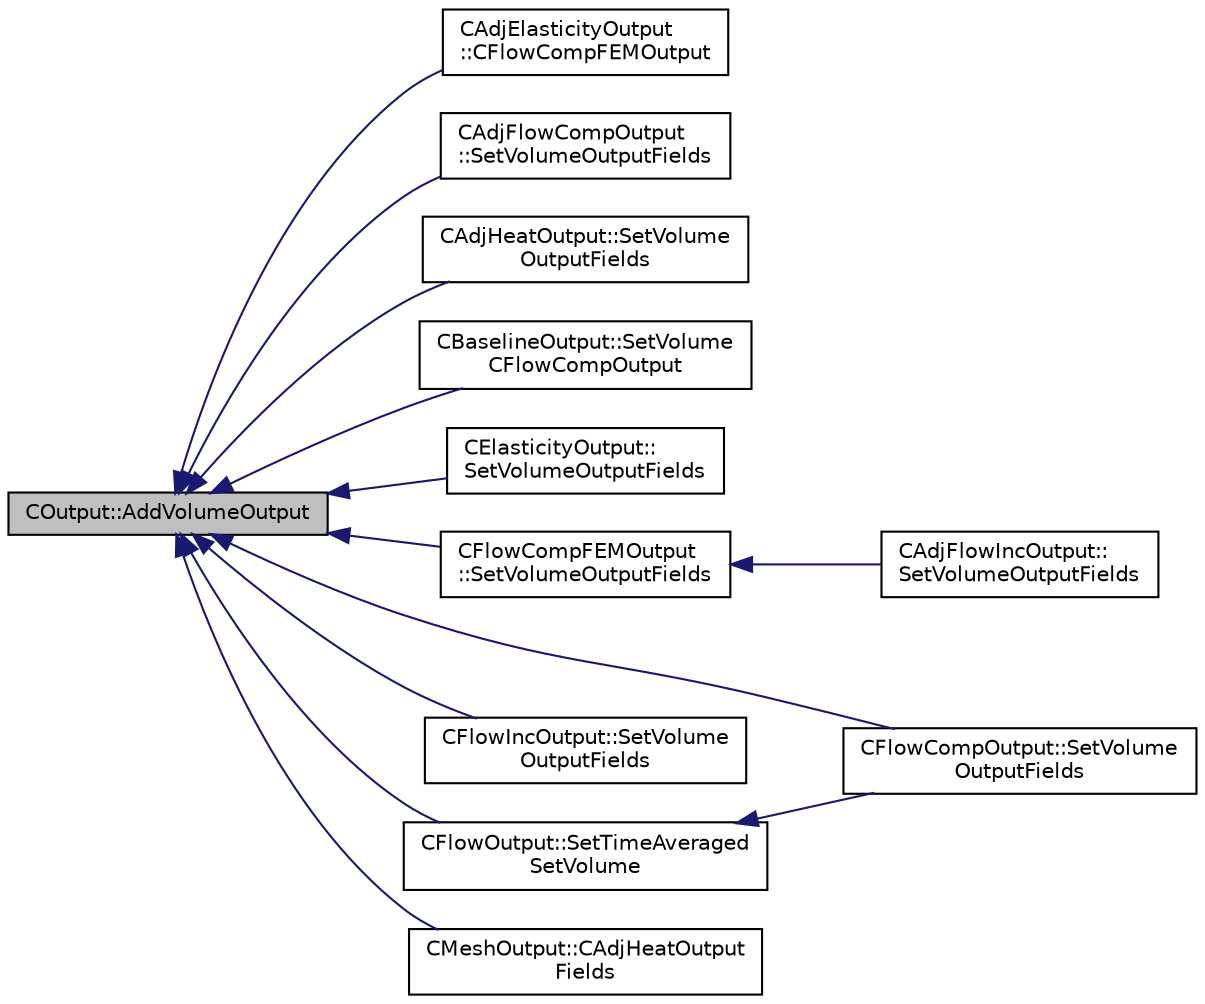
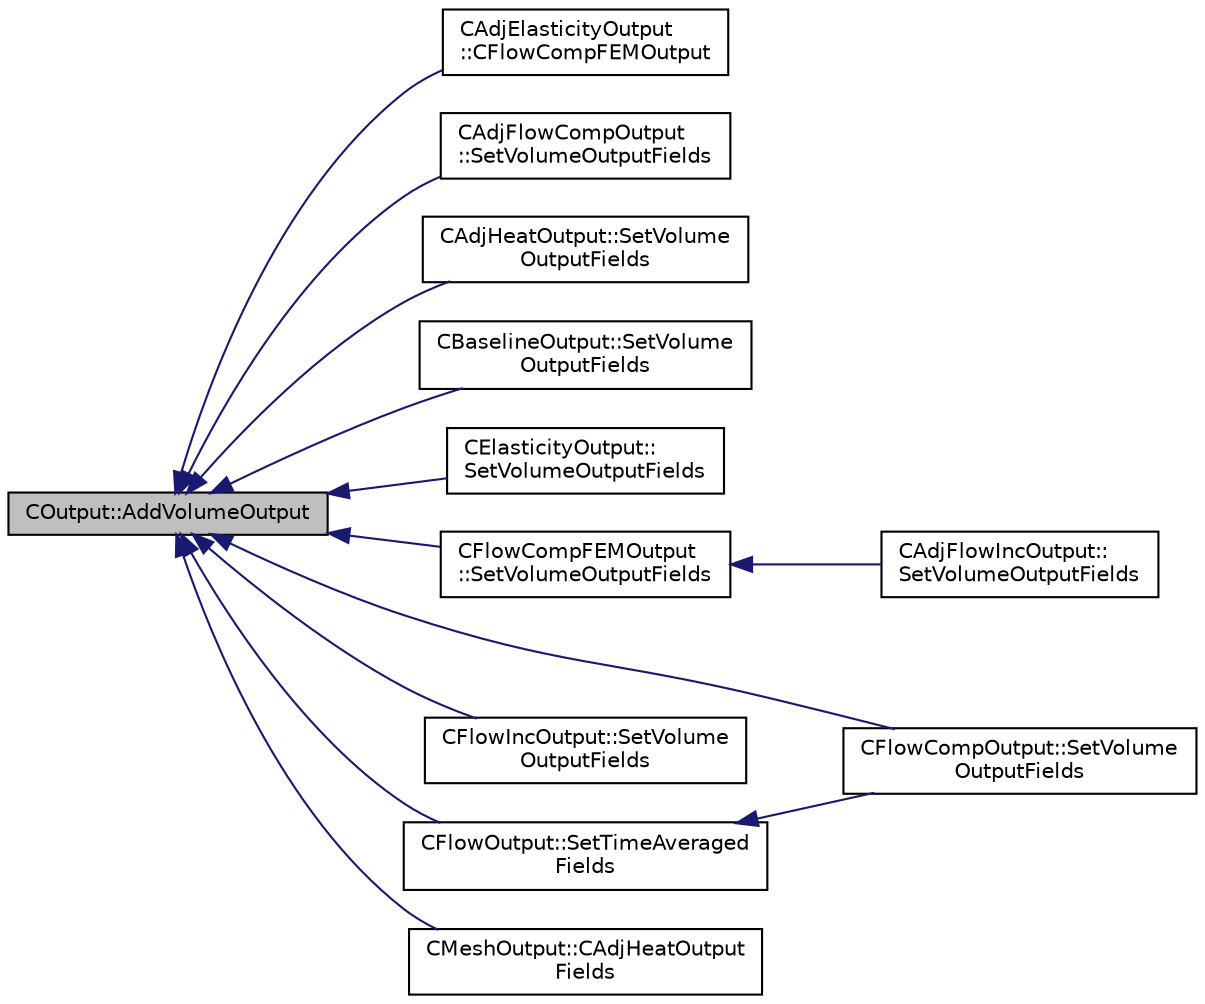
(586, 355) -> (586, 355)
(586, 856) -> (586, 856)
